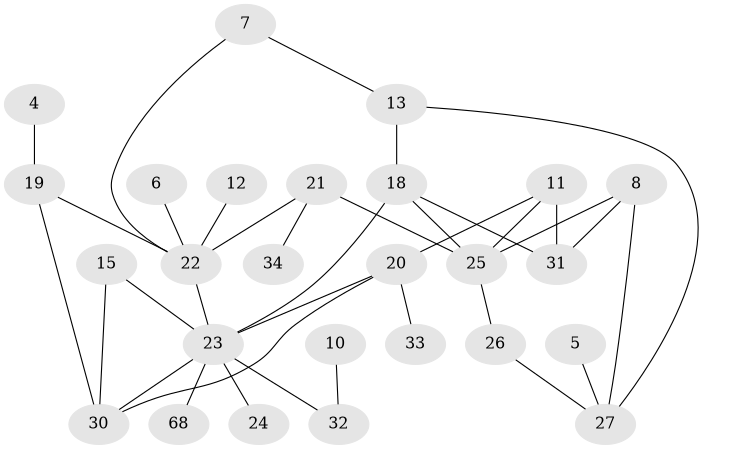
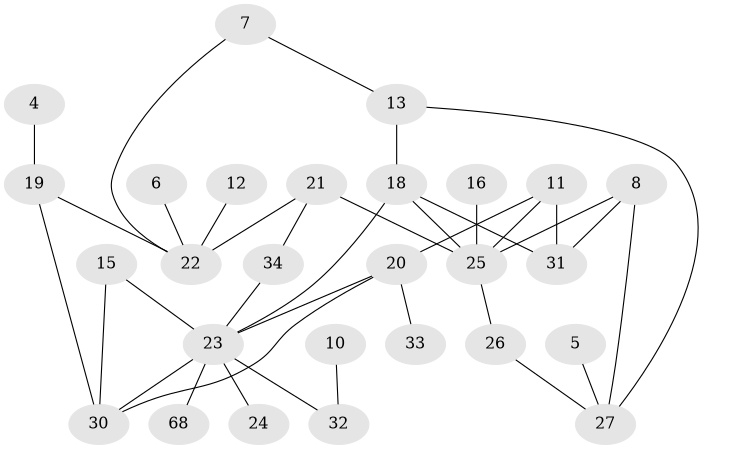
none -> (477, 184)
(202, 305) -> (243, 304)
